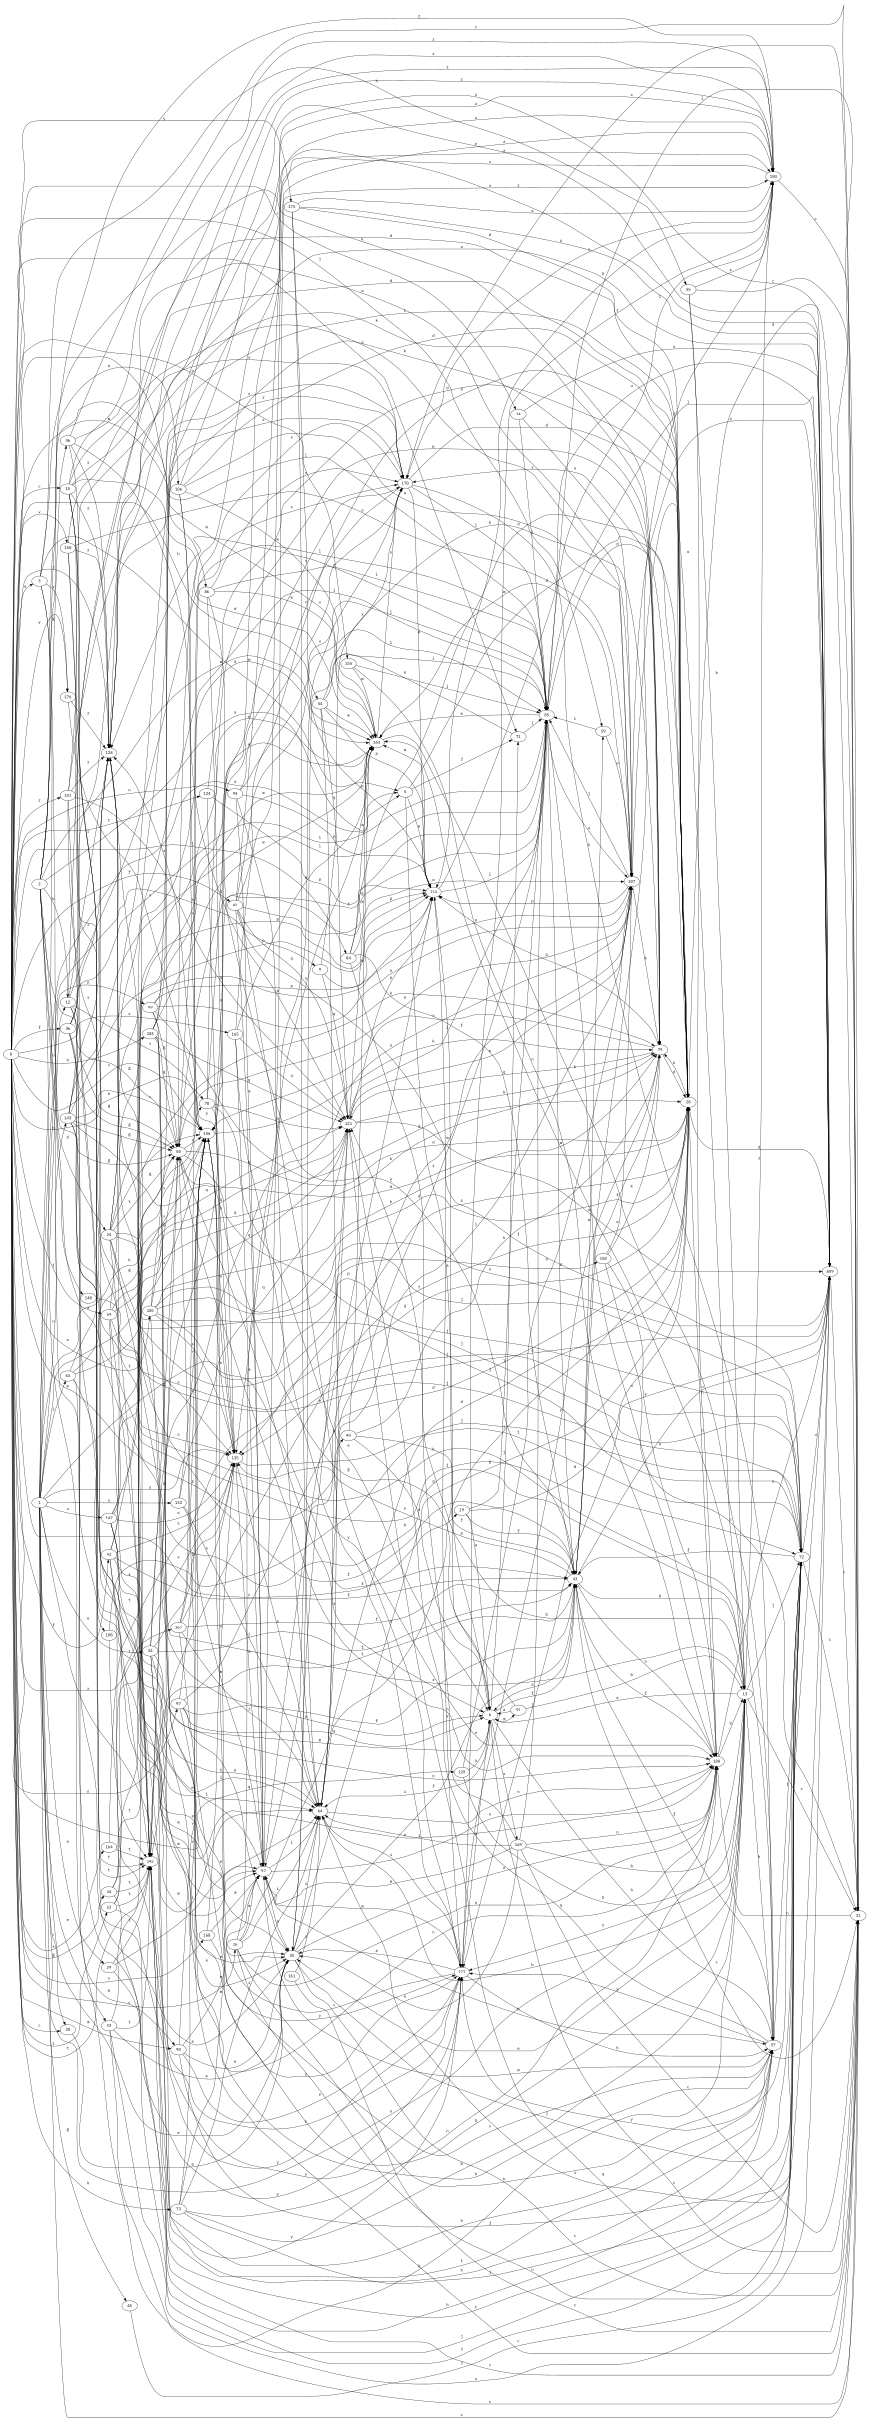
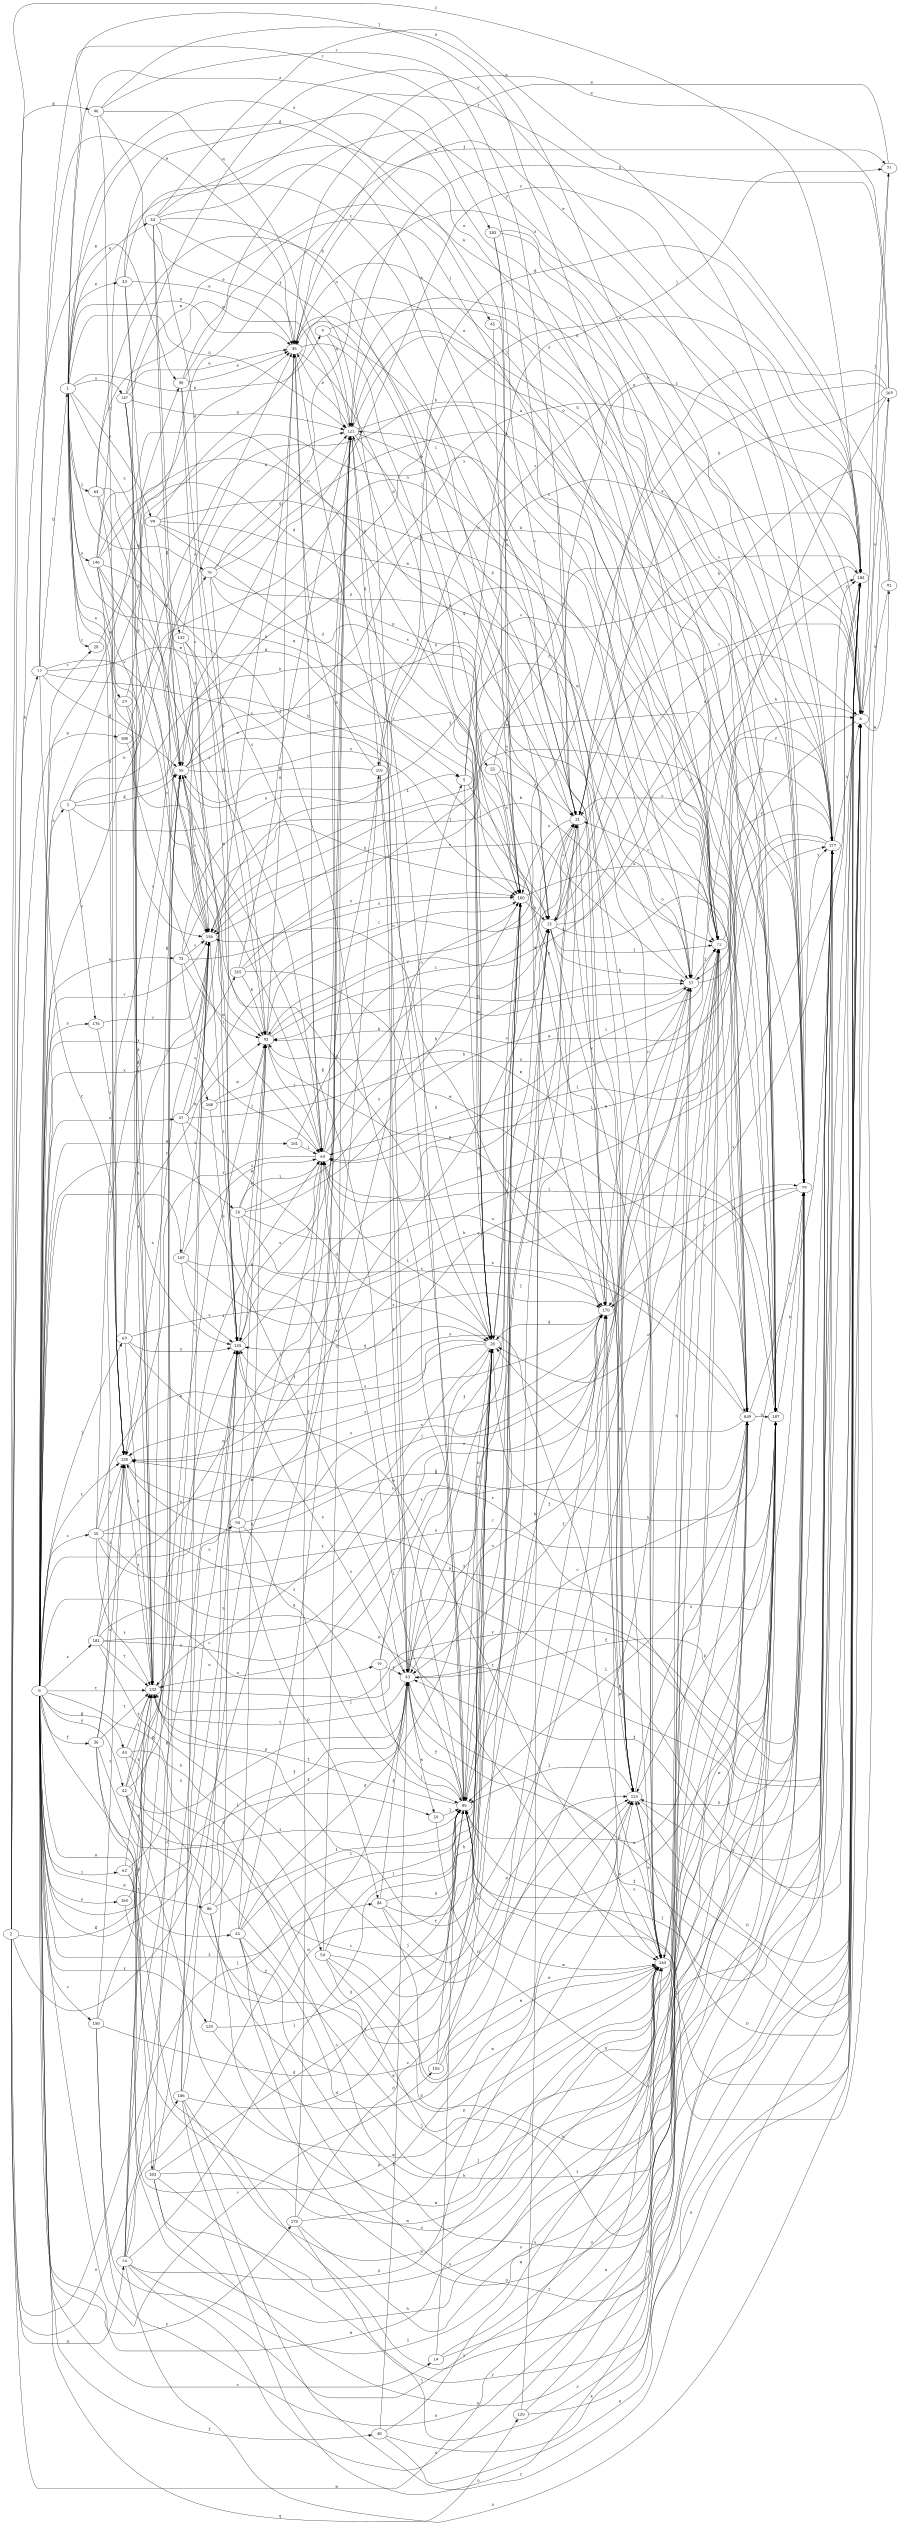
none -> (539, 647)
(331, 836) -> (292, 1697)
(68, 1118) -> (96, 562)
(50, 1229) -> (54, 531)
(256, 1234) -> (364, 591)
none -> (48, 1267)
(88, 1298) -> none
(384, 1622) -> (219, 1831)
none -> (123, 1664)
(640, 1832) -> (501, 596)
